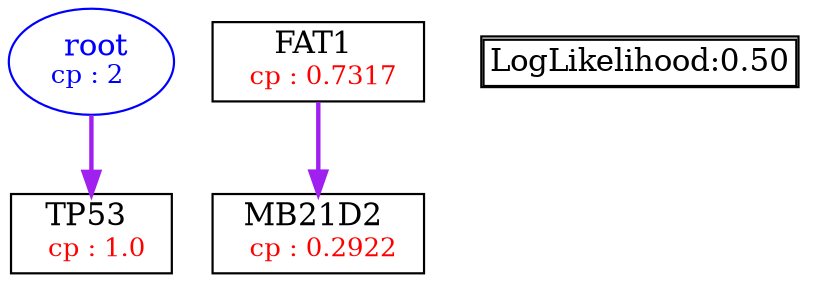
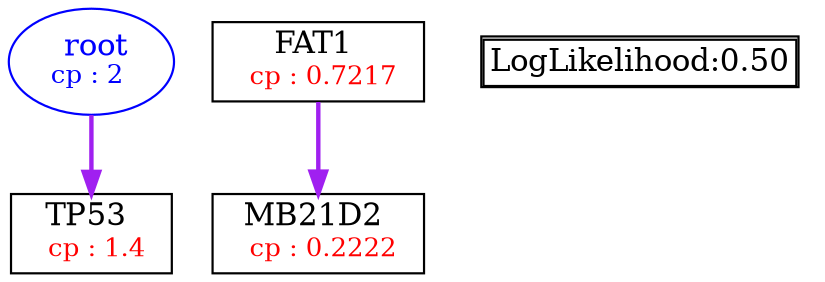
(324, 76) -> (324, 76)
(97, 248) -> (97, 248)
(324, 248) -> (324, 248)
